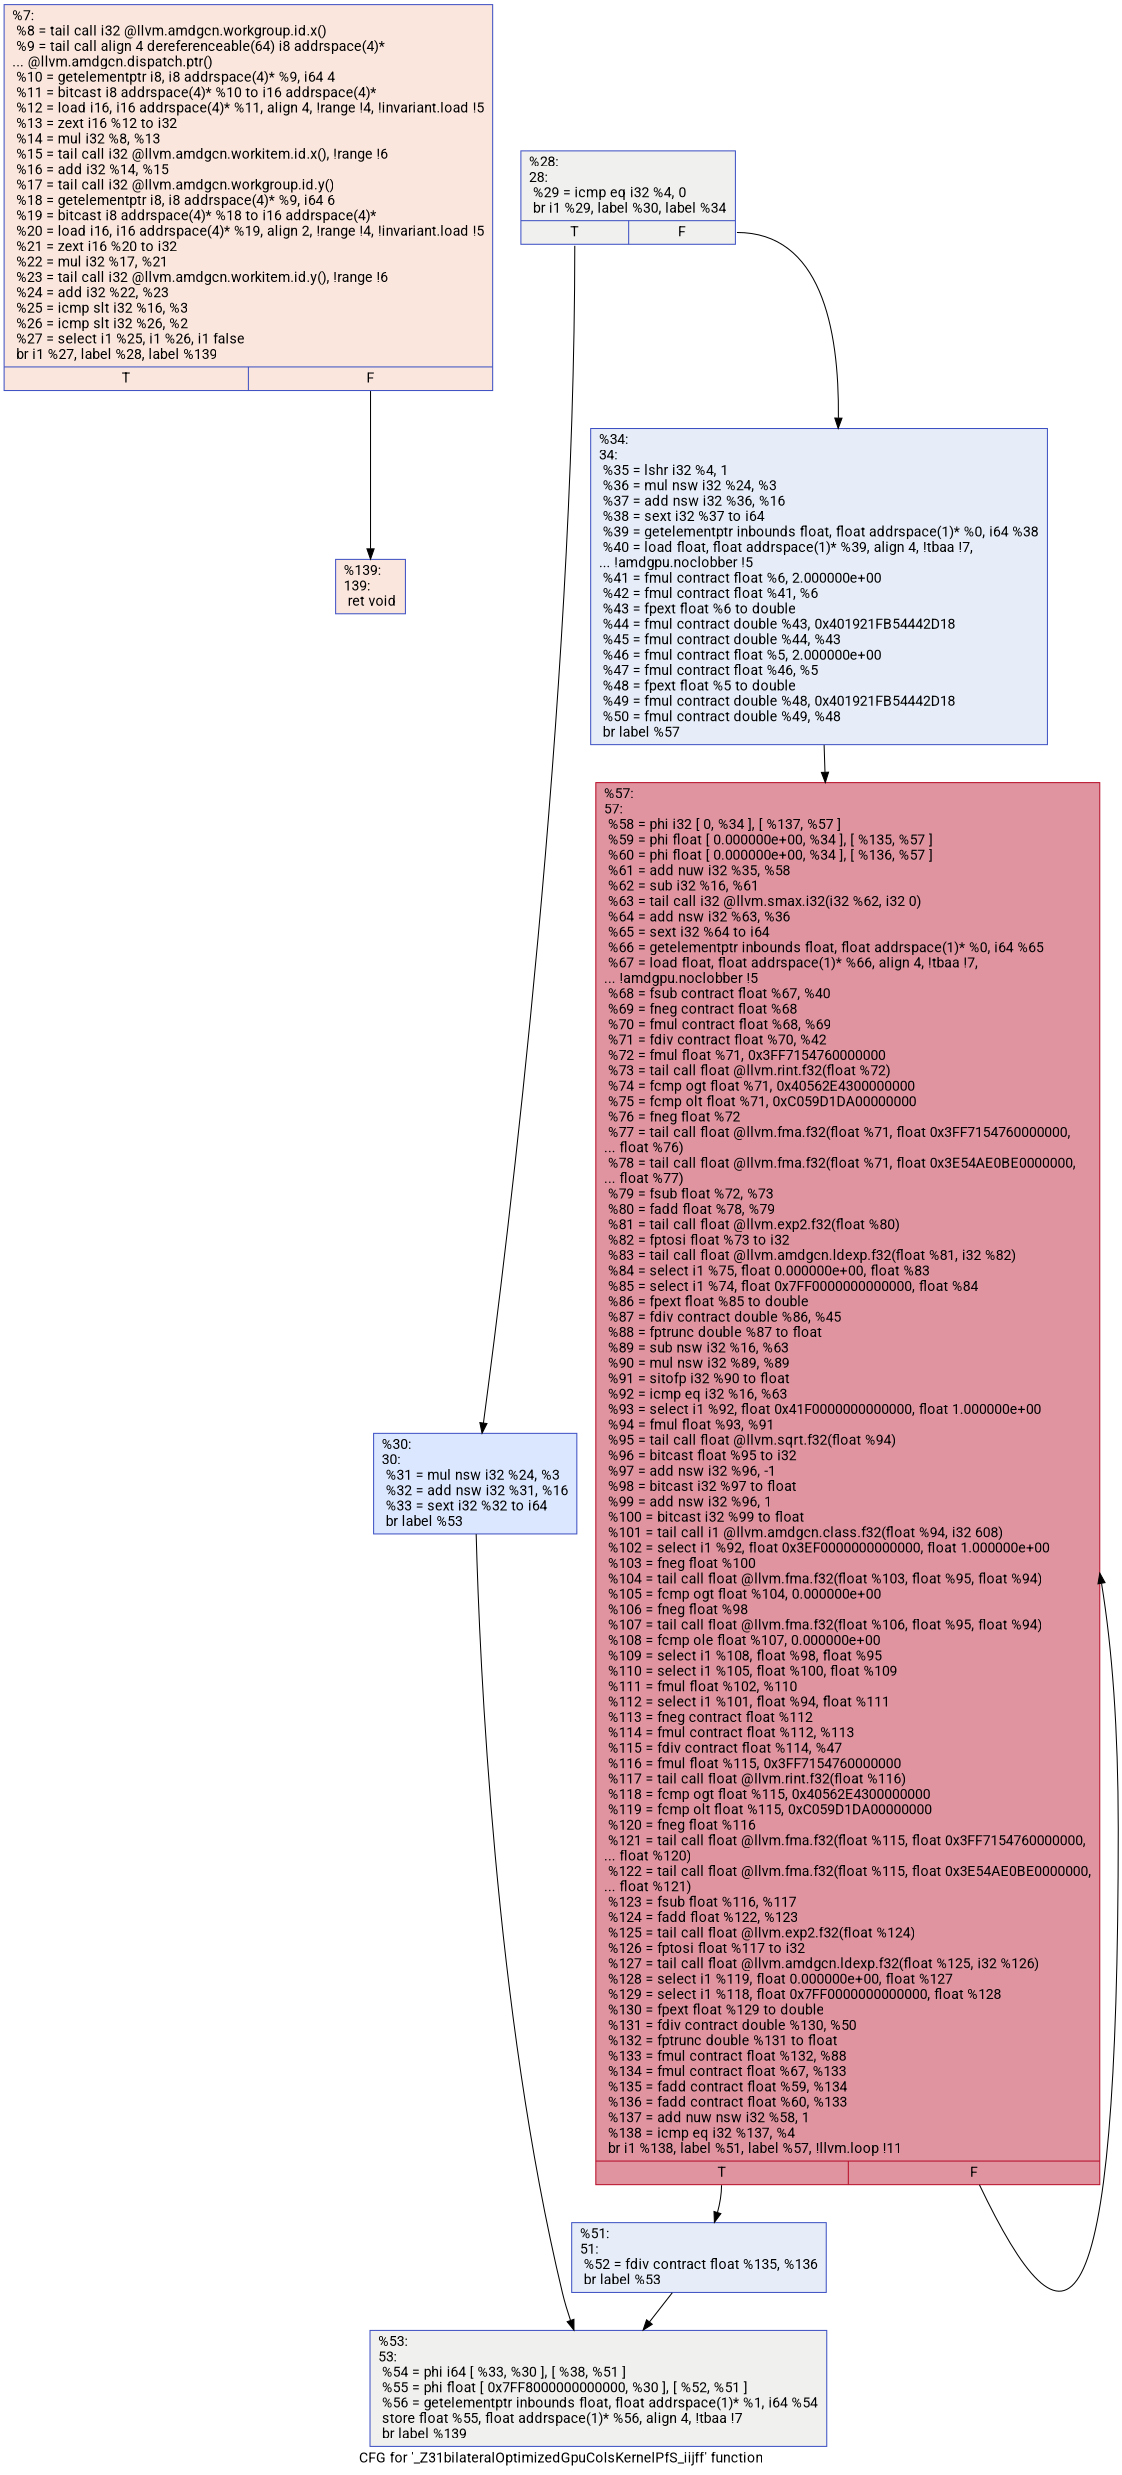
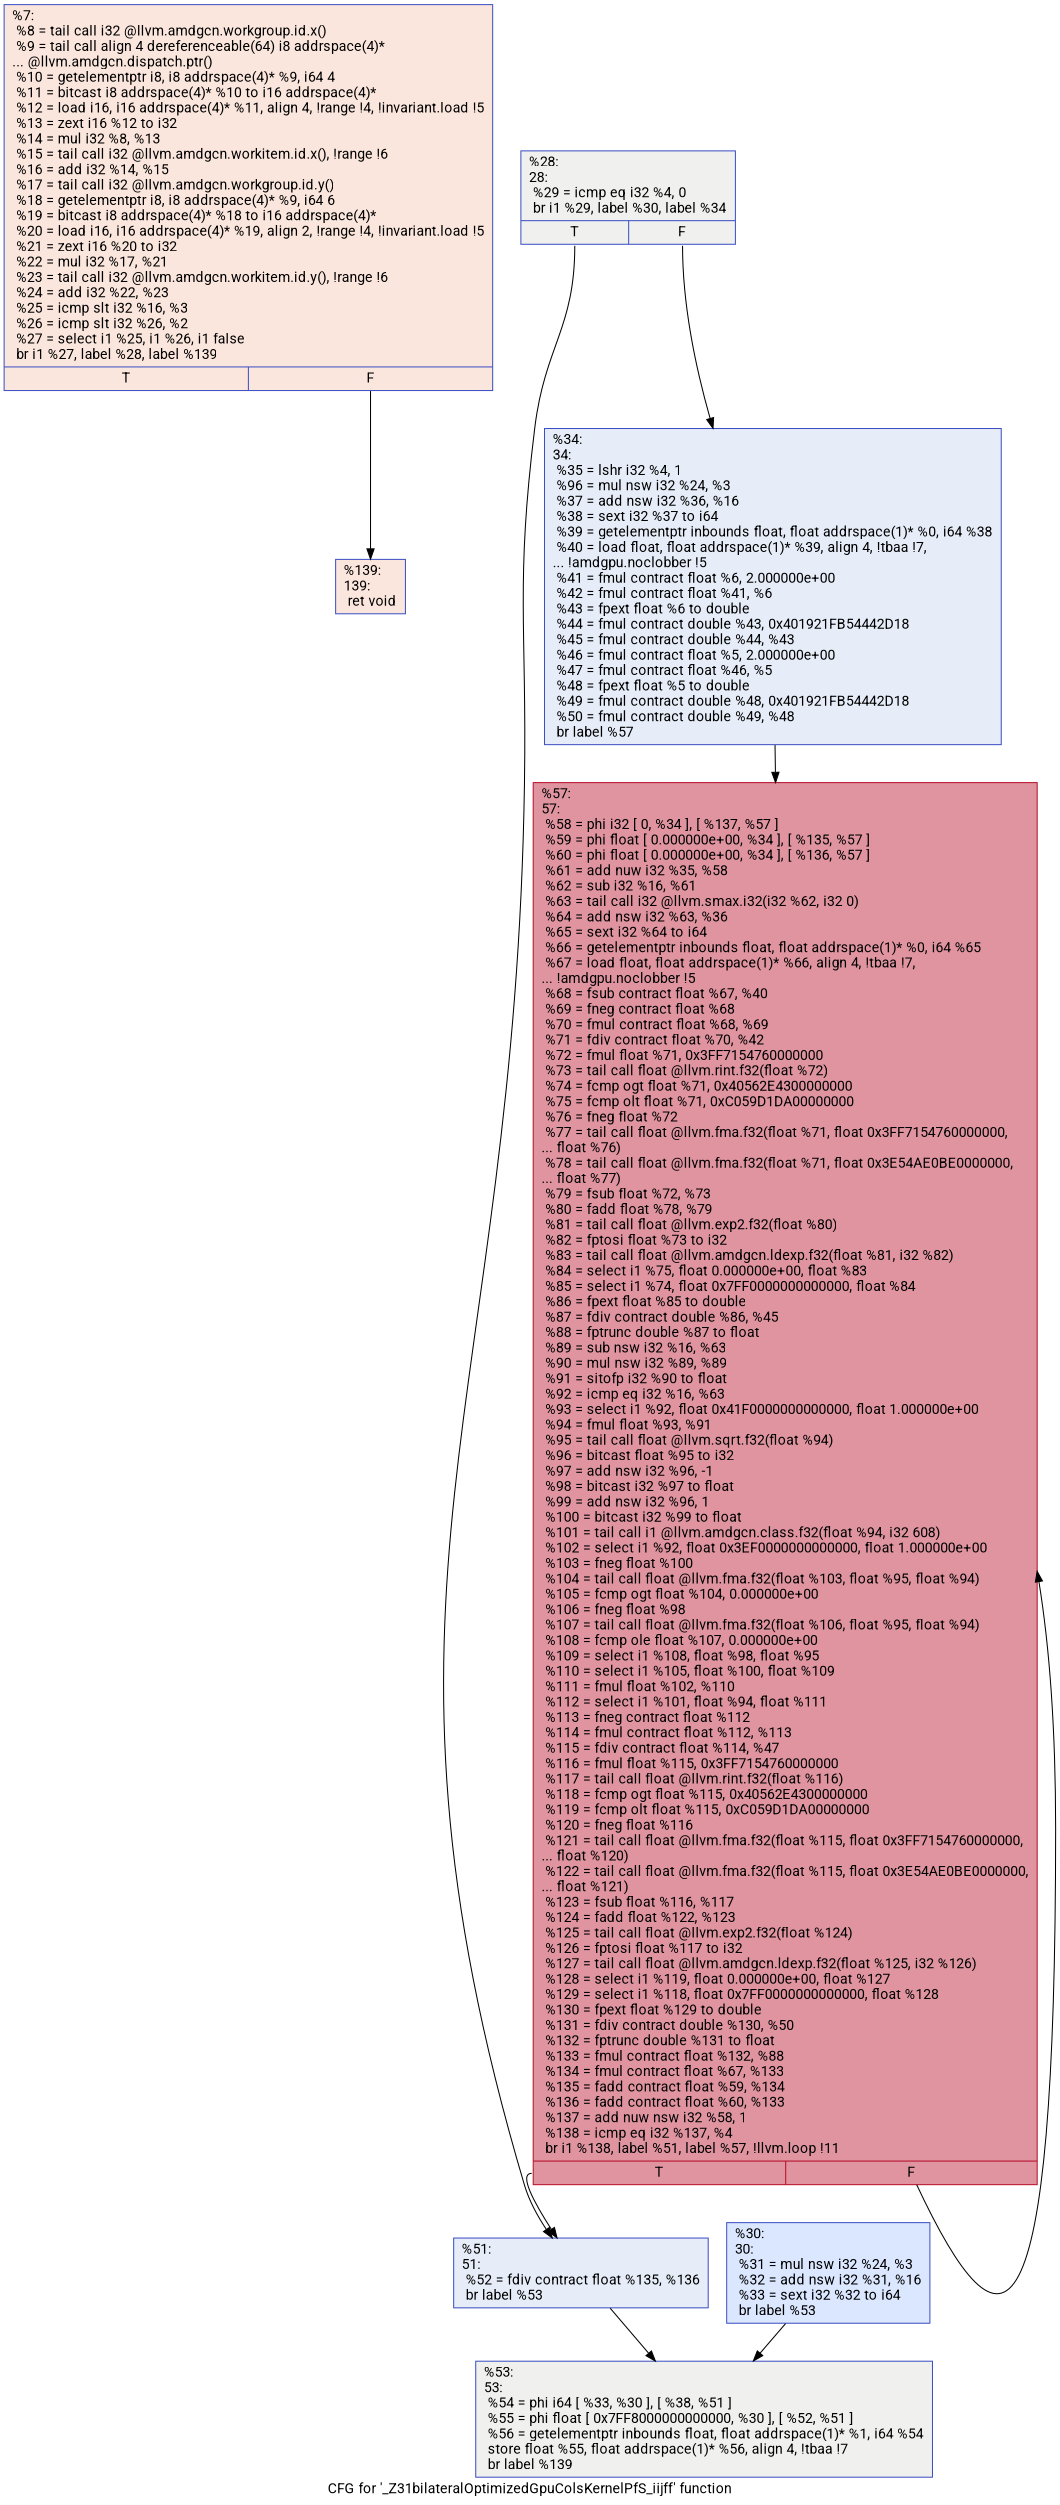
(688, 486) -> (642, 486)
(547, 836) -> (487, 1242)
